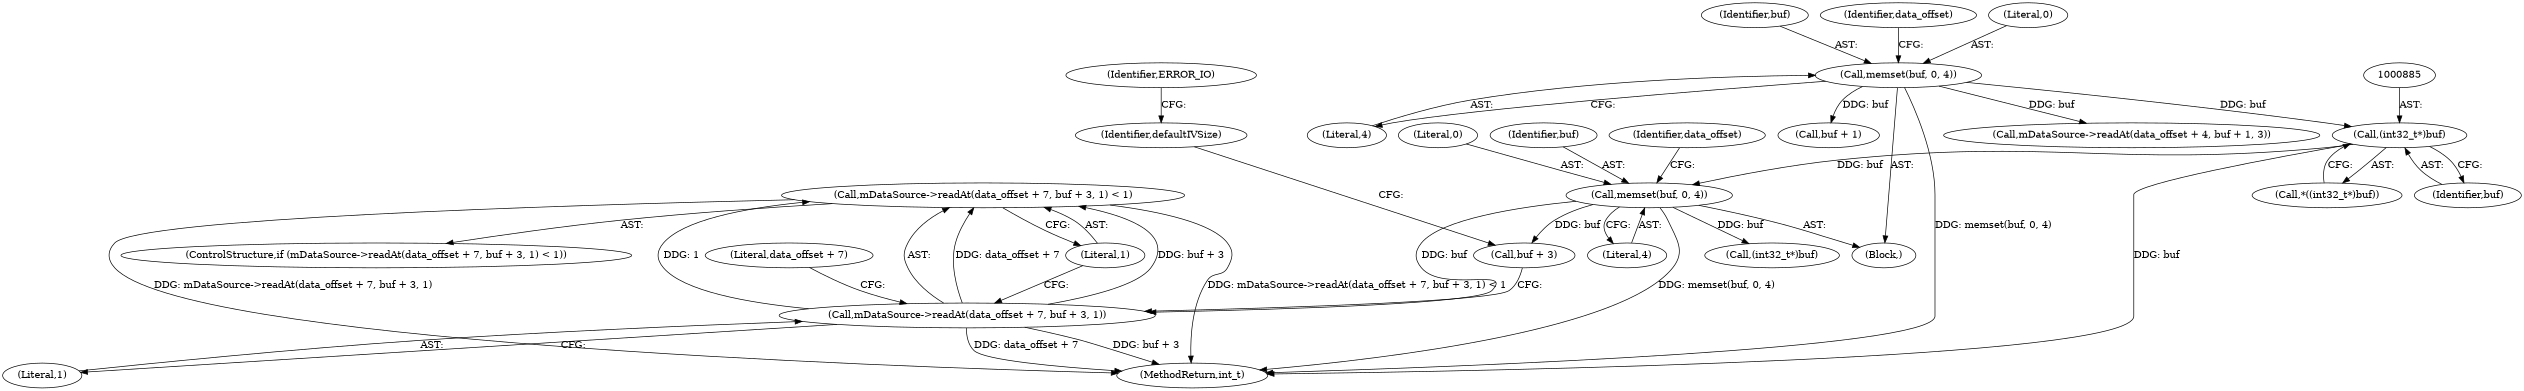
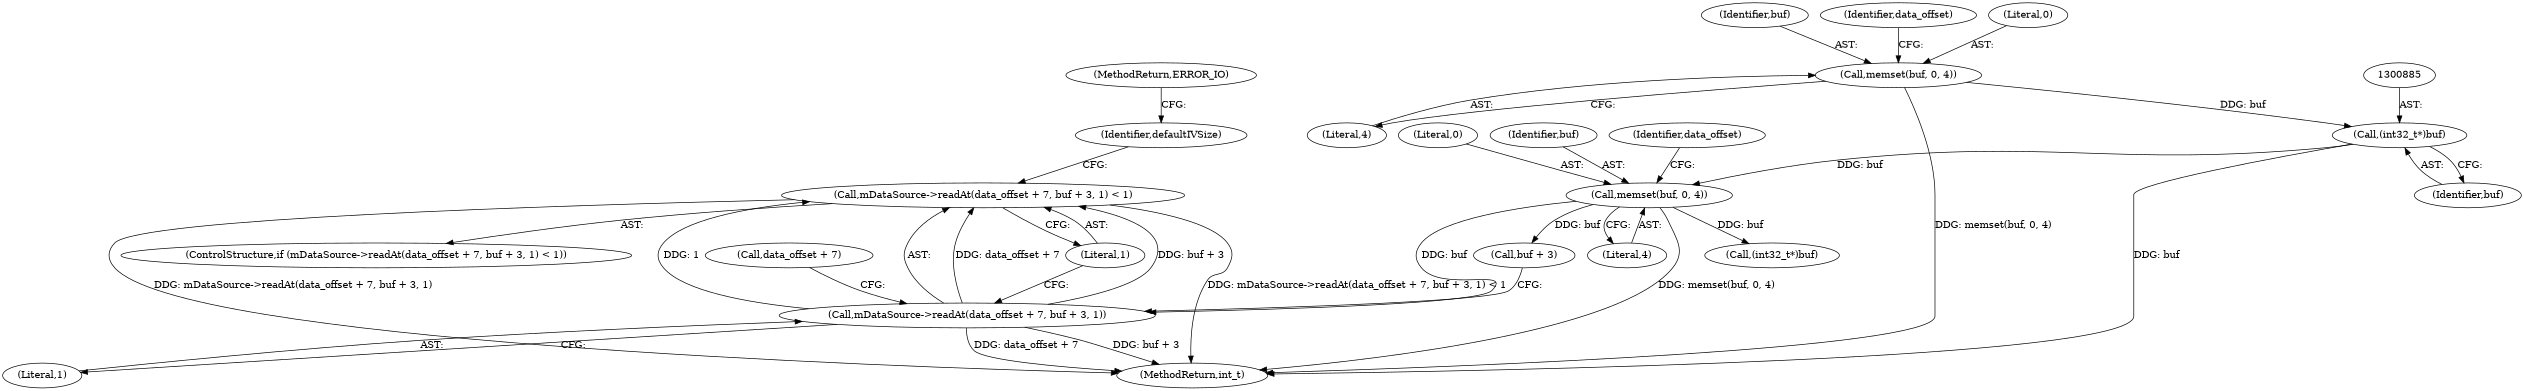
(1161, 75) -> (1161, 75)
(2400, 75) -> (2400, 75)
(1829, 135) -> none
(2132, 135) -> none
(1341, 195) -> (1077, 164)
(2327, 195) -> none
(789, 255) -> (789, 255)
(1884, 255) -> none
